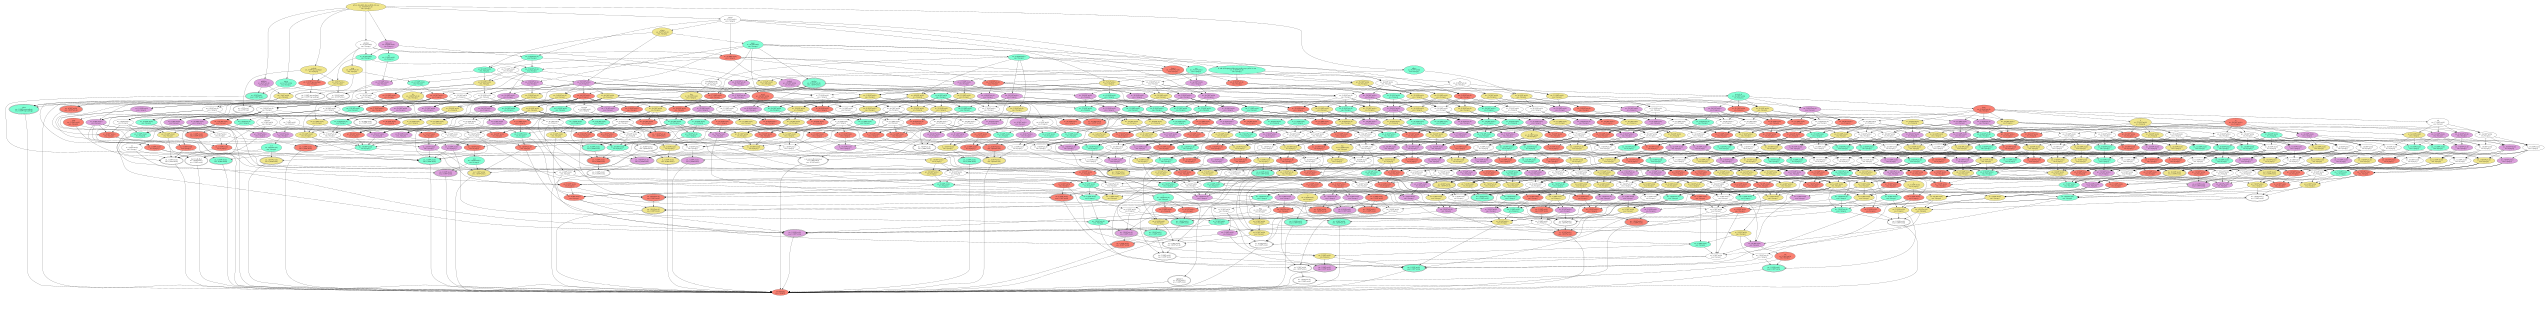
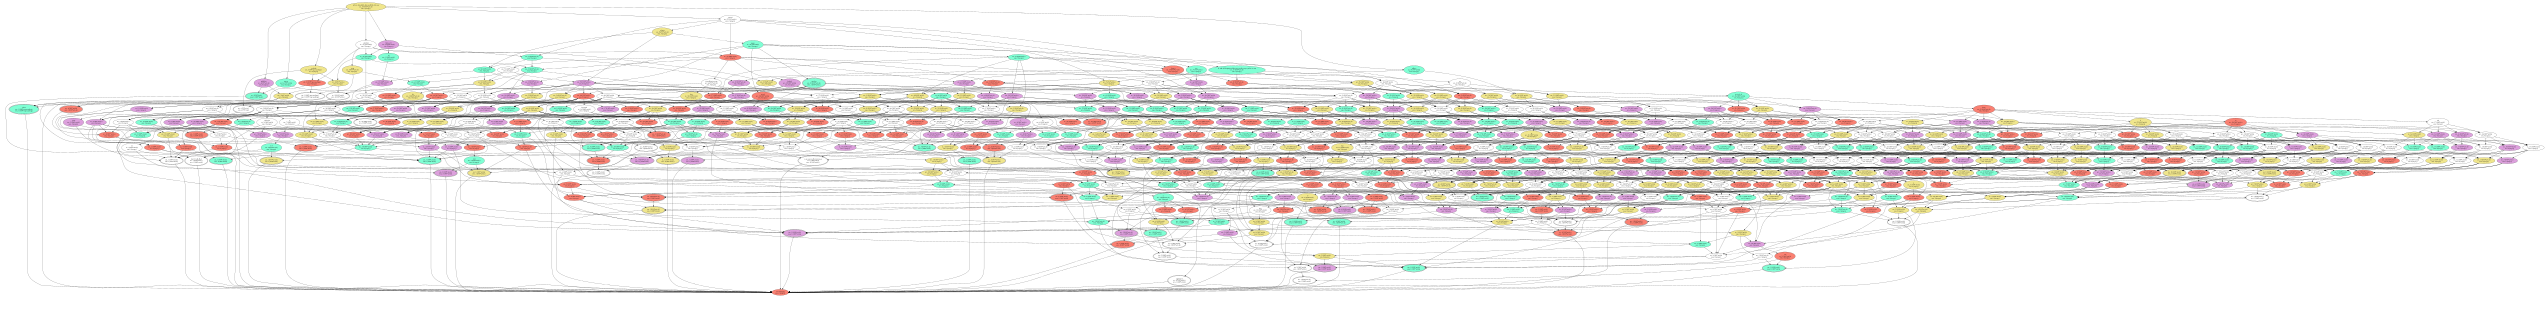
(737, 66) -> (722, 69)
(608, 96) -> (608, 96)
(73, 122) -> (73, 122)
(924, 148) -> (924, 148)
